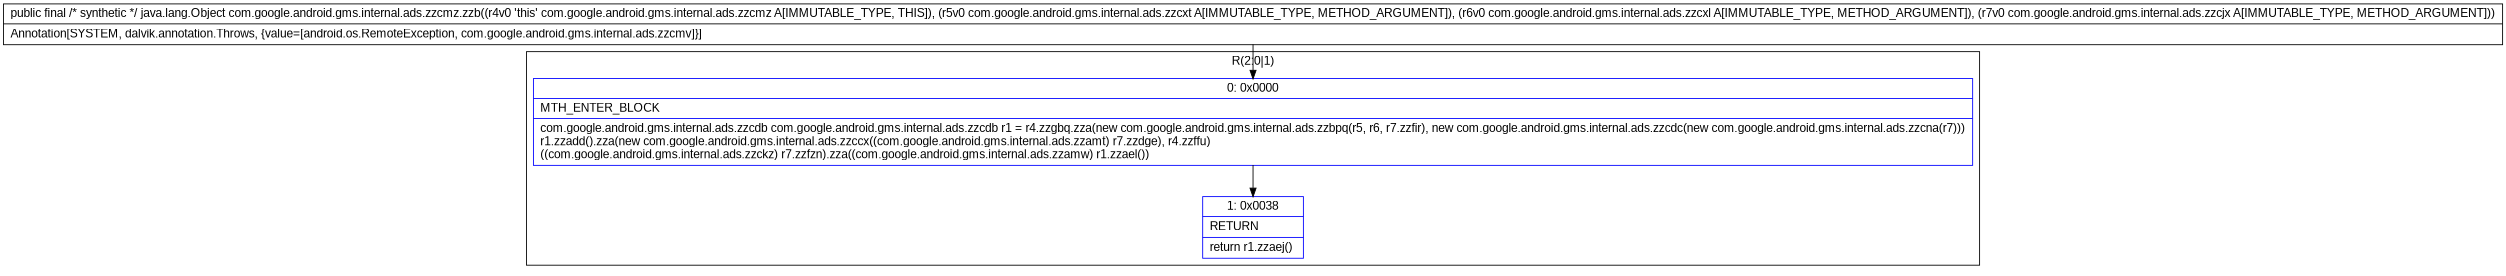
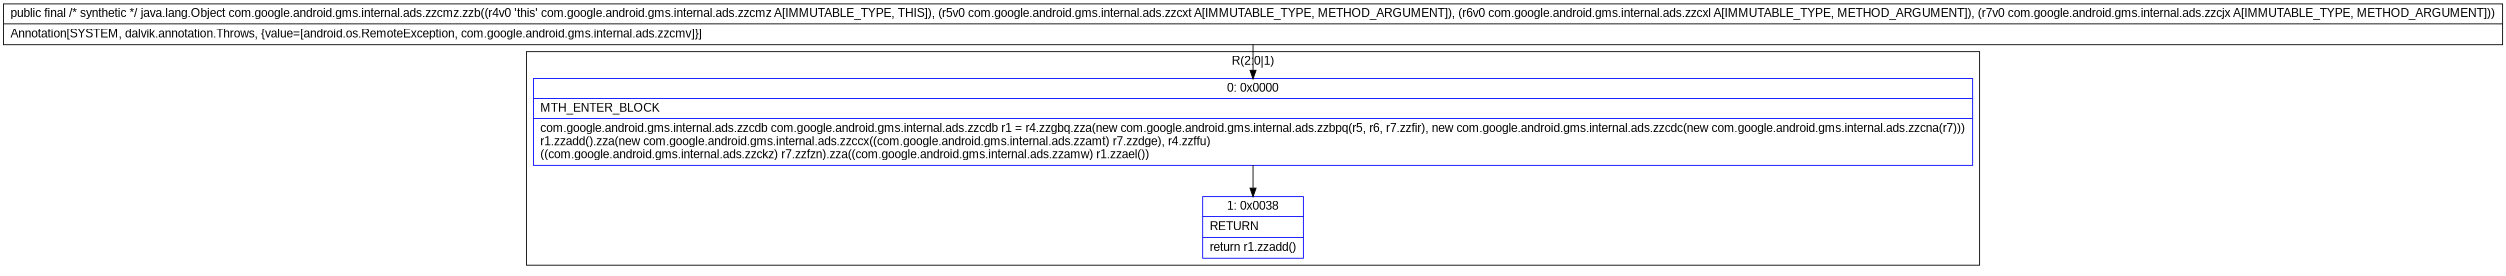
(1251, 247) -> (1253, 247)
